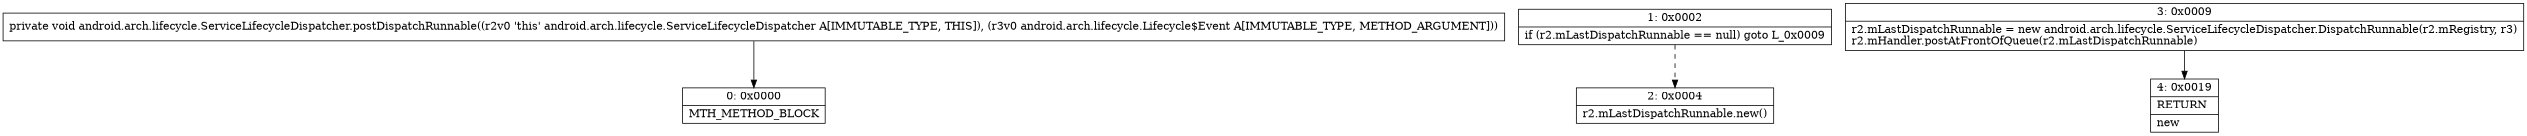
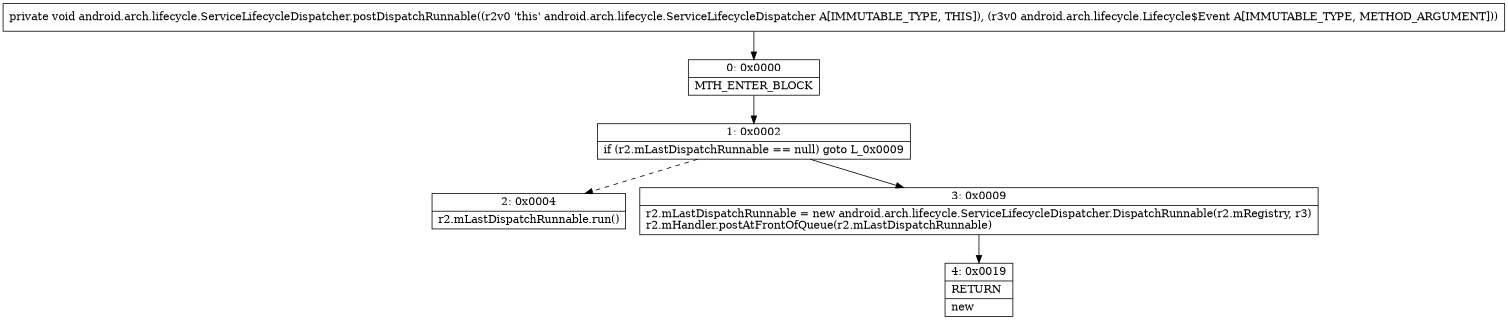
none -> (754, 106)
(754, 114) -> (754, 86)
(1675, 114) -> (529, 220)
none -> (853, 172)
